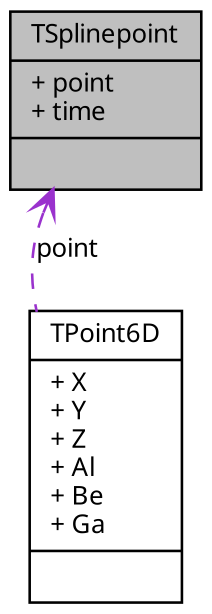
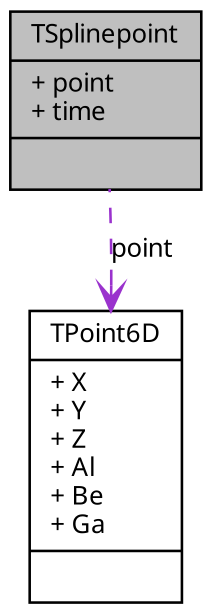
(32, 262) -> (111, 237)
